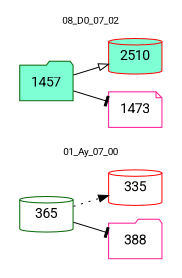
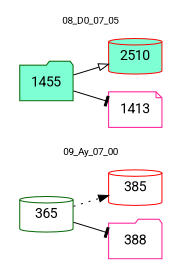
(91, 21) -> (91, 21)
(46, 83) -> (46, 83)
(135, 110) -> (135, 110)
(91, 153) -> (91, 153)
(135, 188) -> (135, 188)
